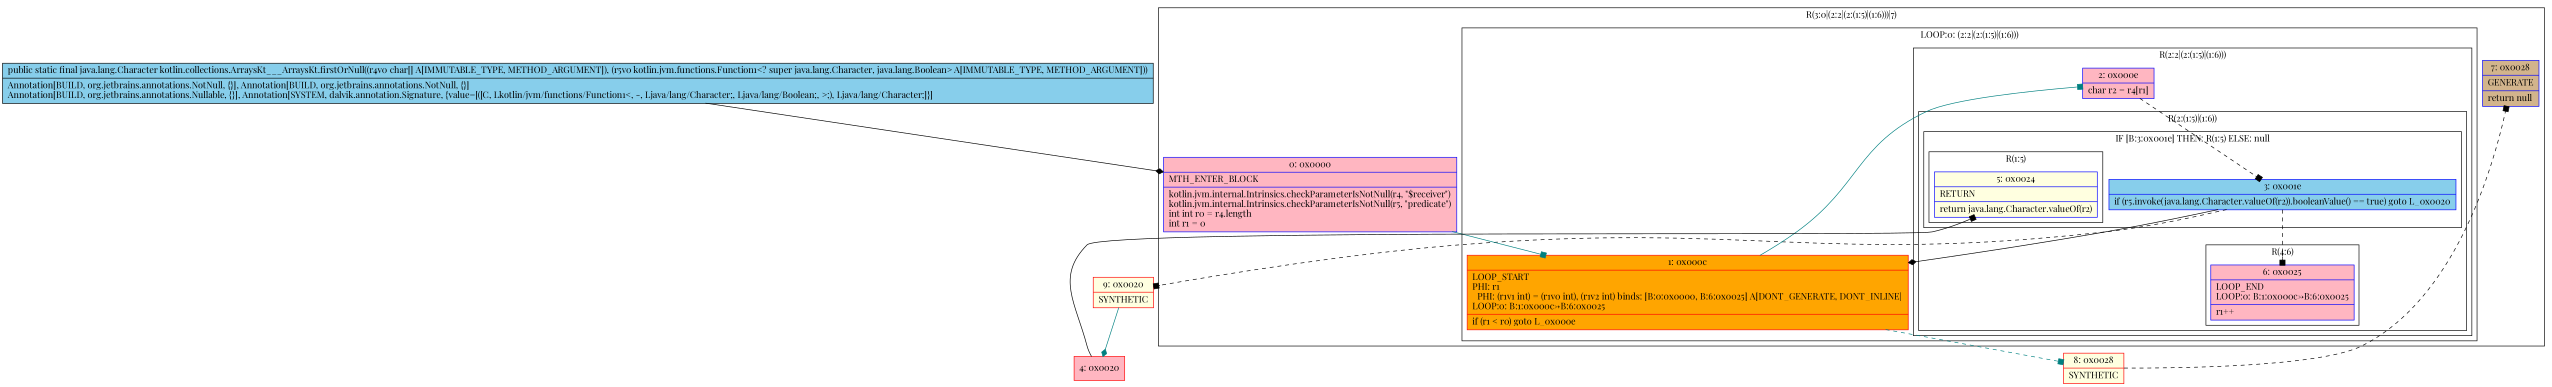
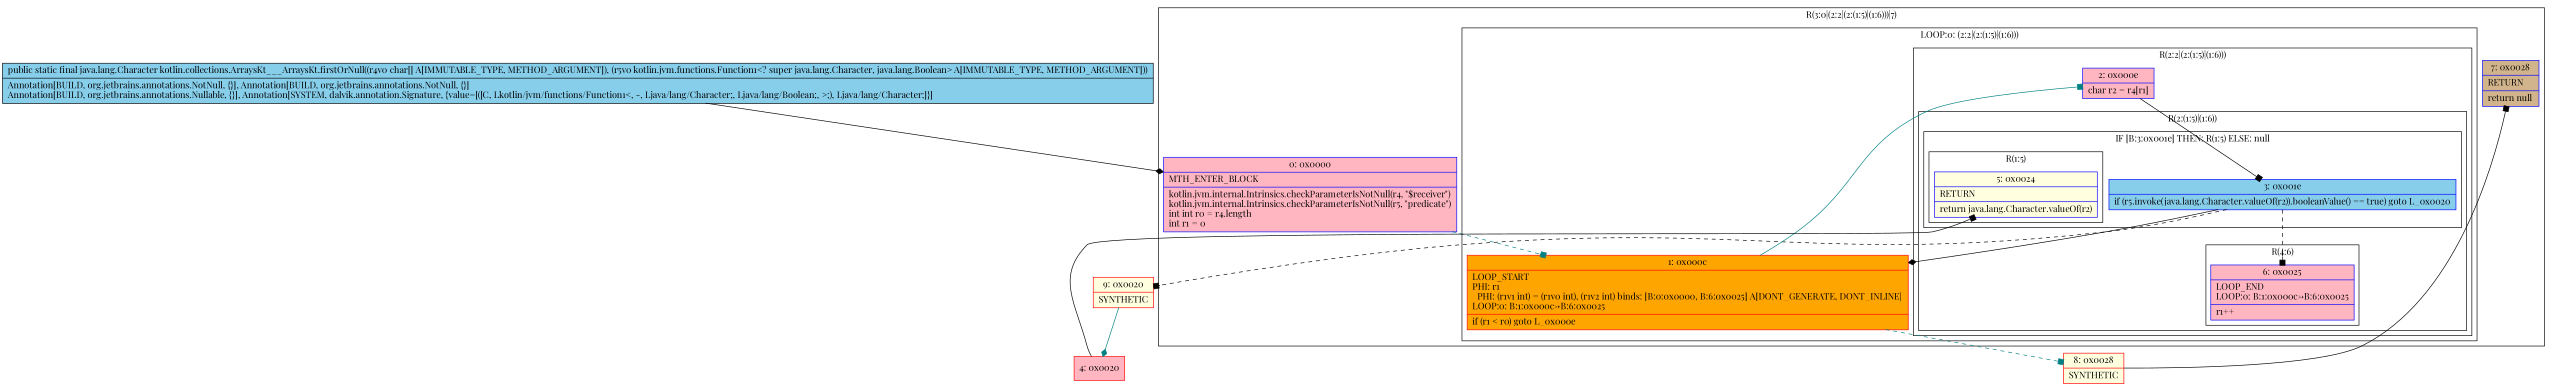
(2511, 83) -> (2506, 83)
(2198, 137) -> (2198, 137)
(1483, 239) -> (1483, 239)
(2400, 319) -> (2400, 319)
